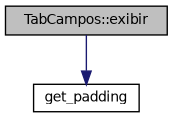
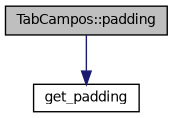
(86, 21) -> (86, 21)
